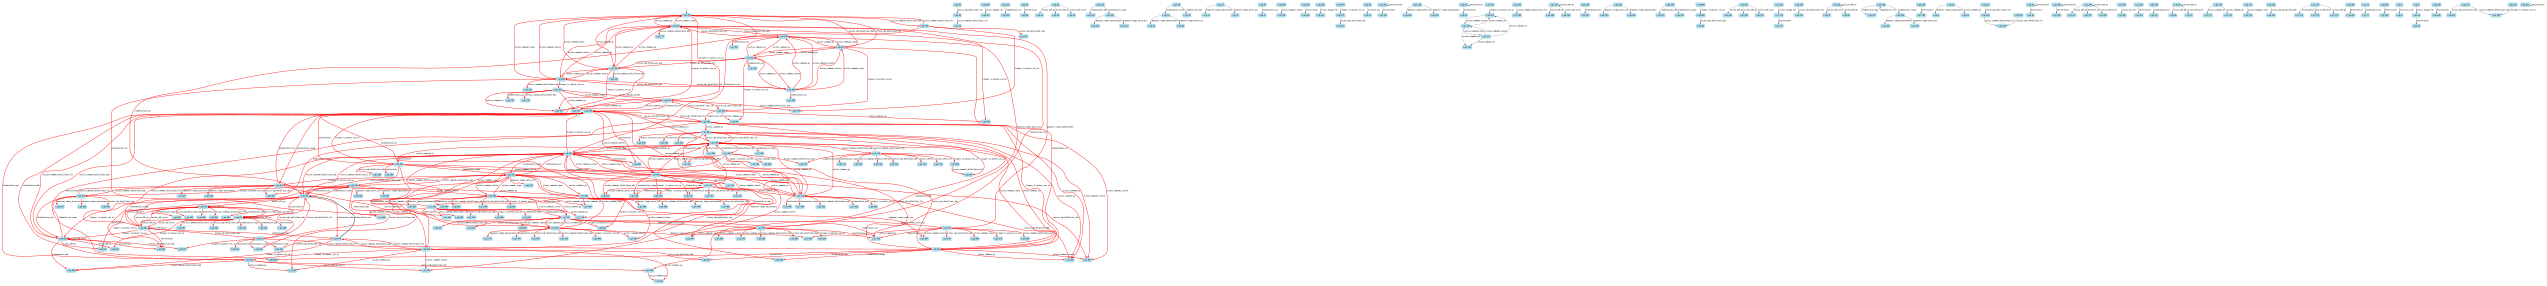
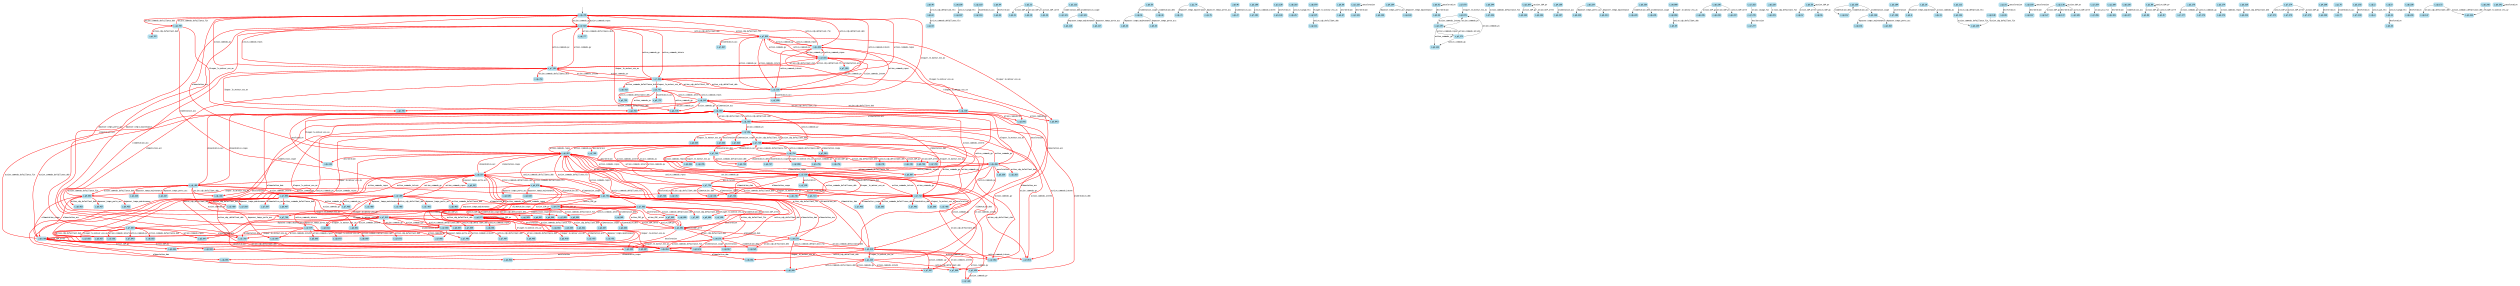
(536, 201) -> (365, 220)
(345, 209) -> (791, 203)
